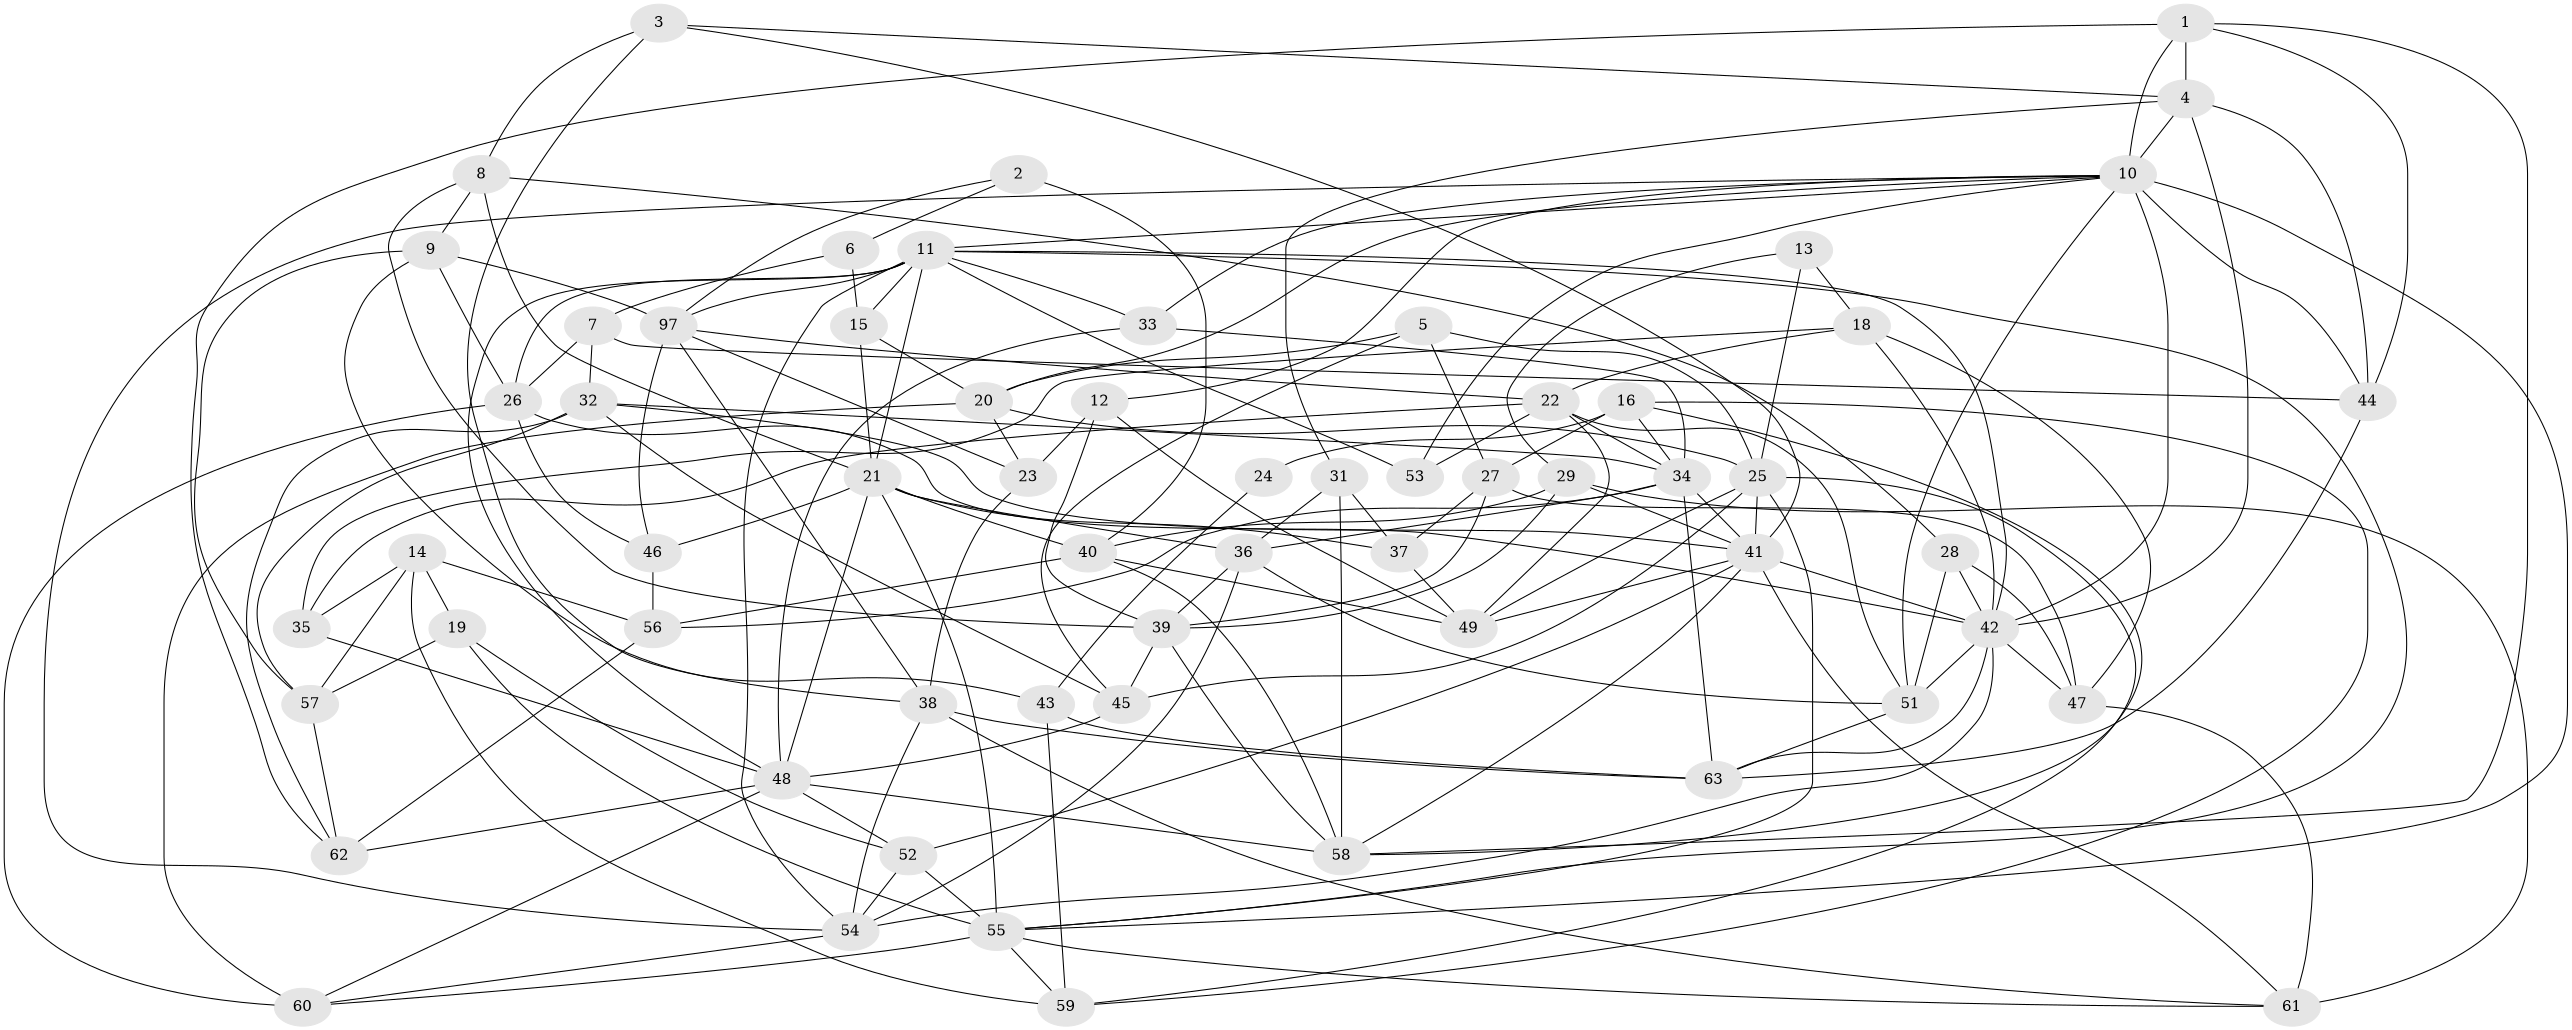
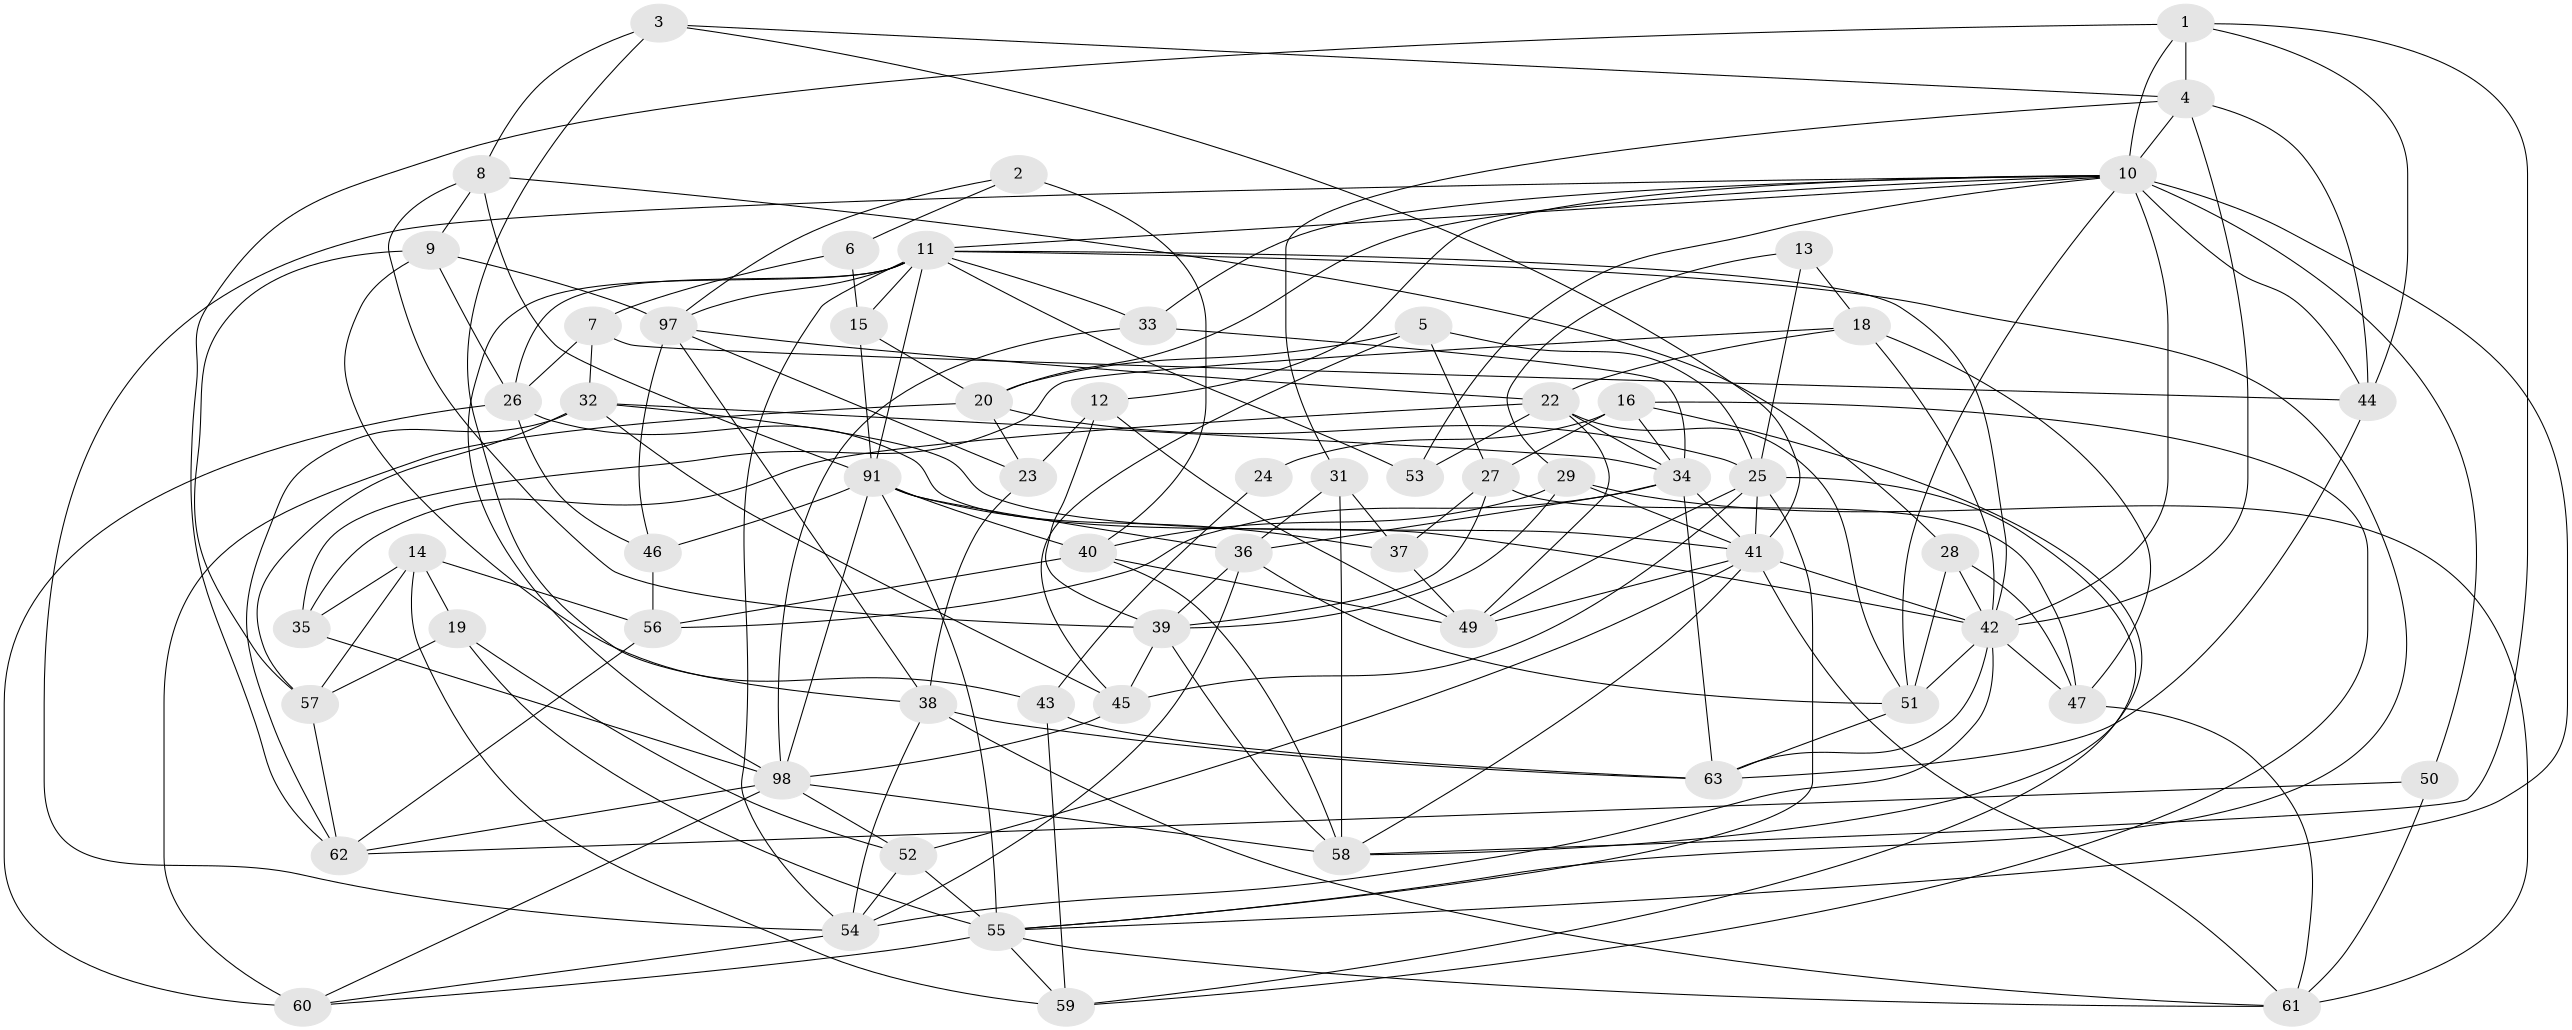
(873, 477) -> (873, 477)
(782, 780) -> (782, 780)
none -> (2430, 780)
